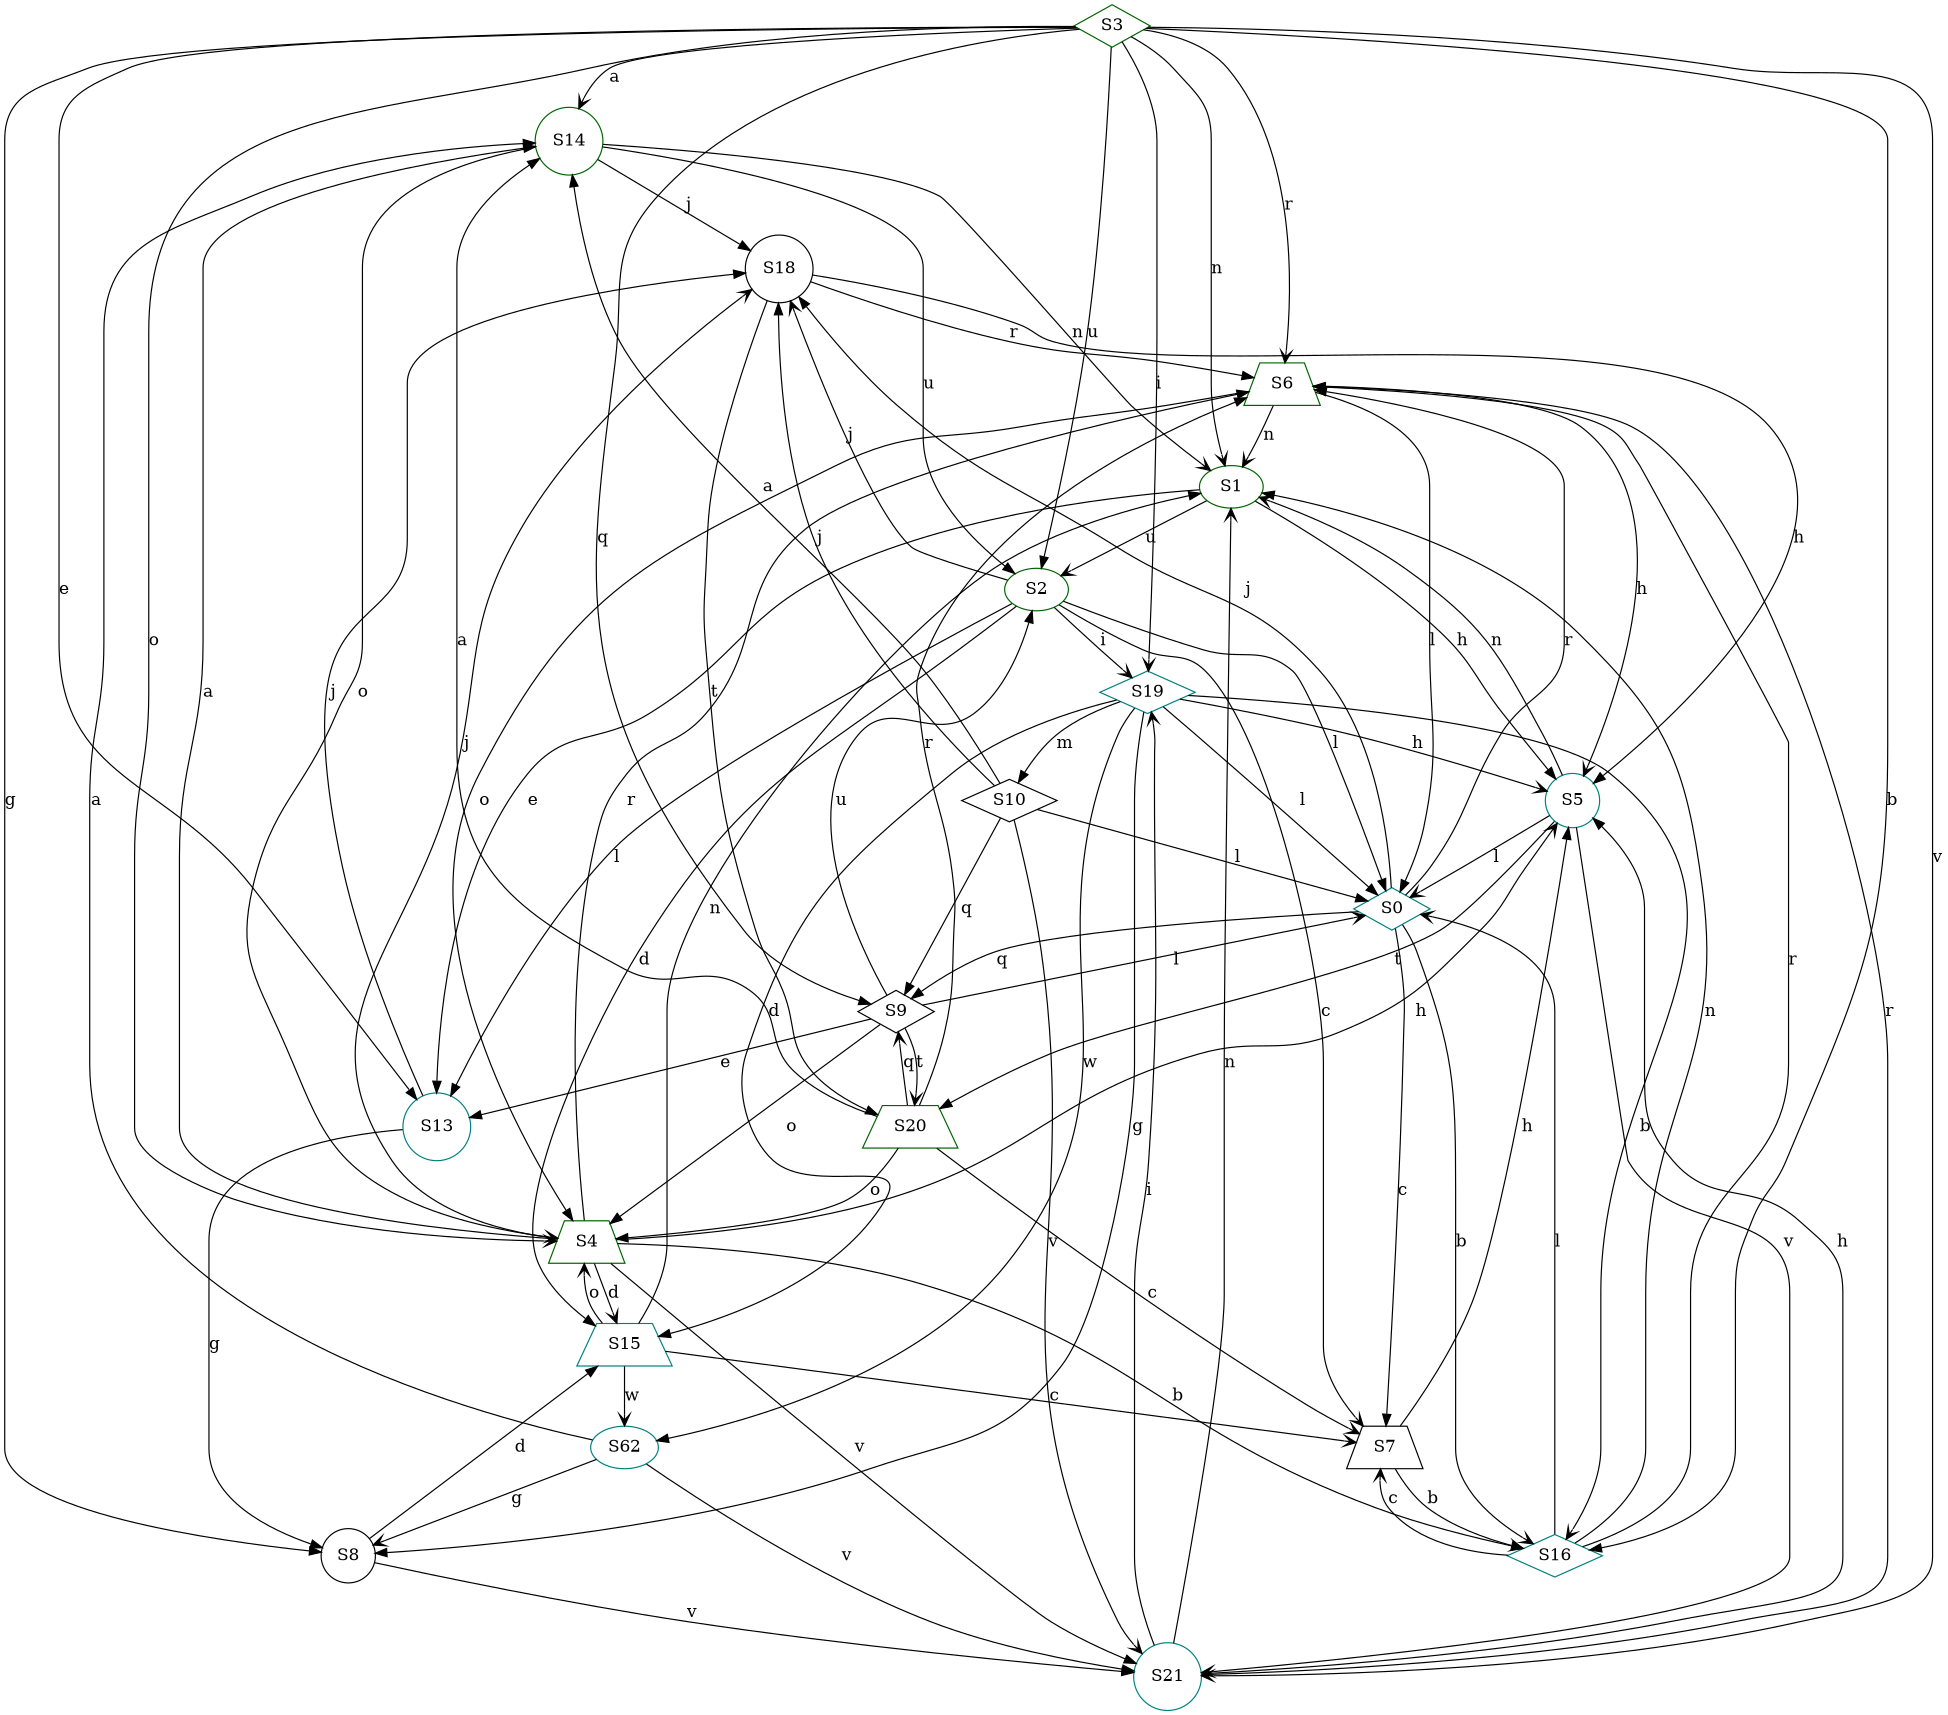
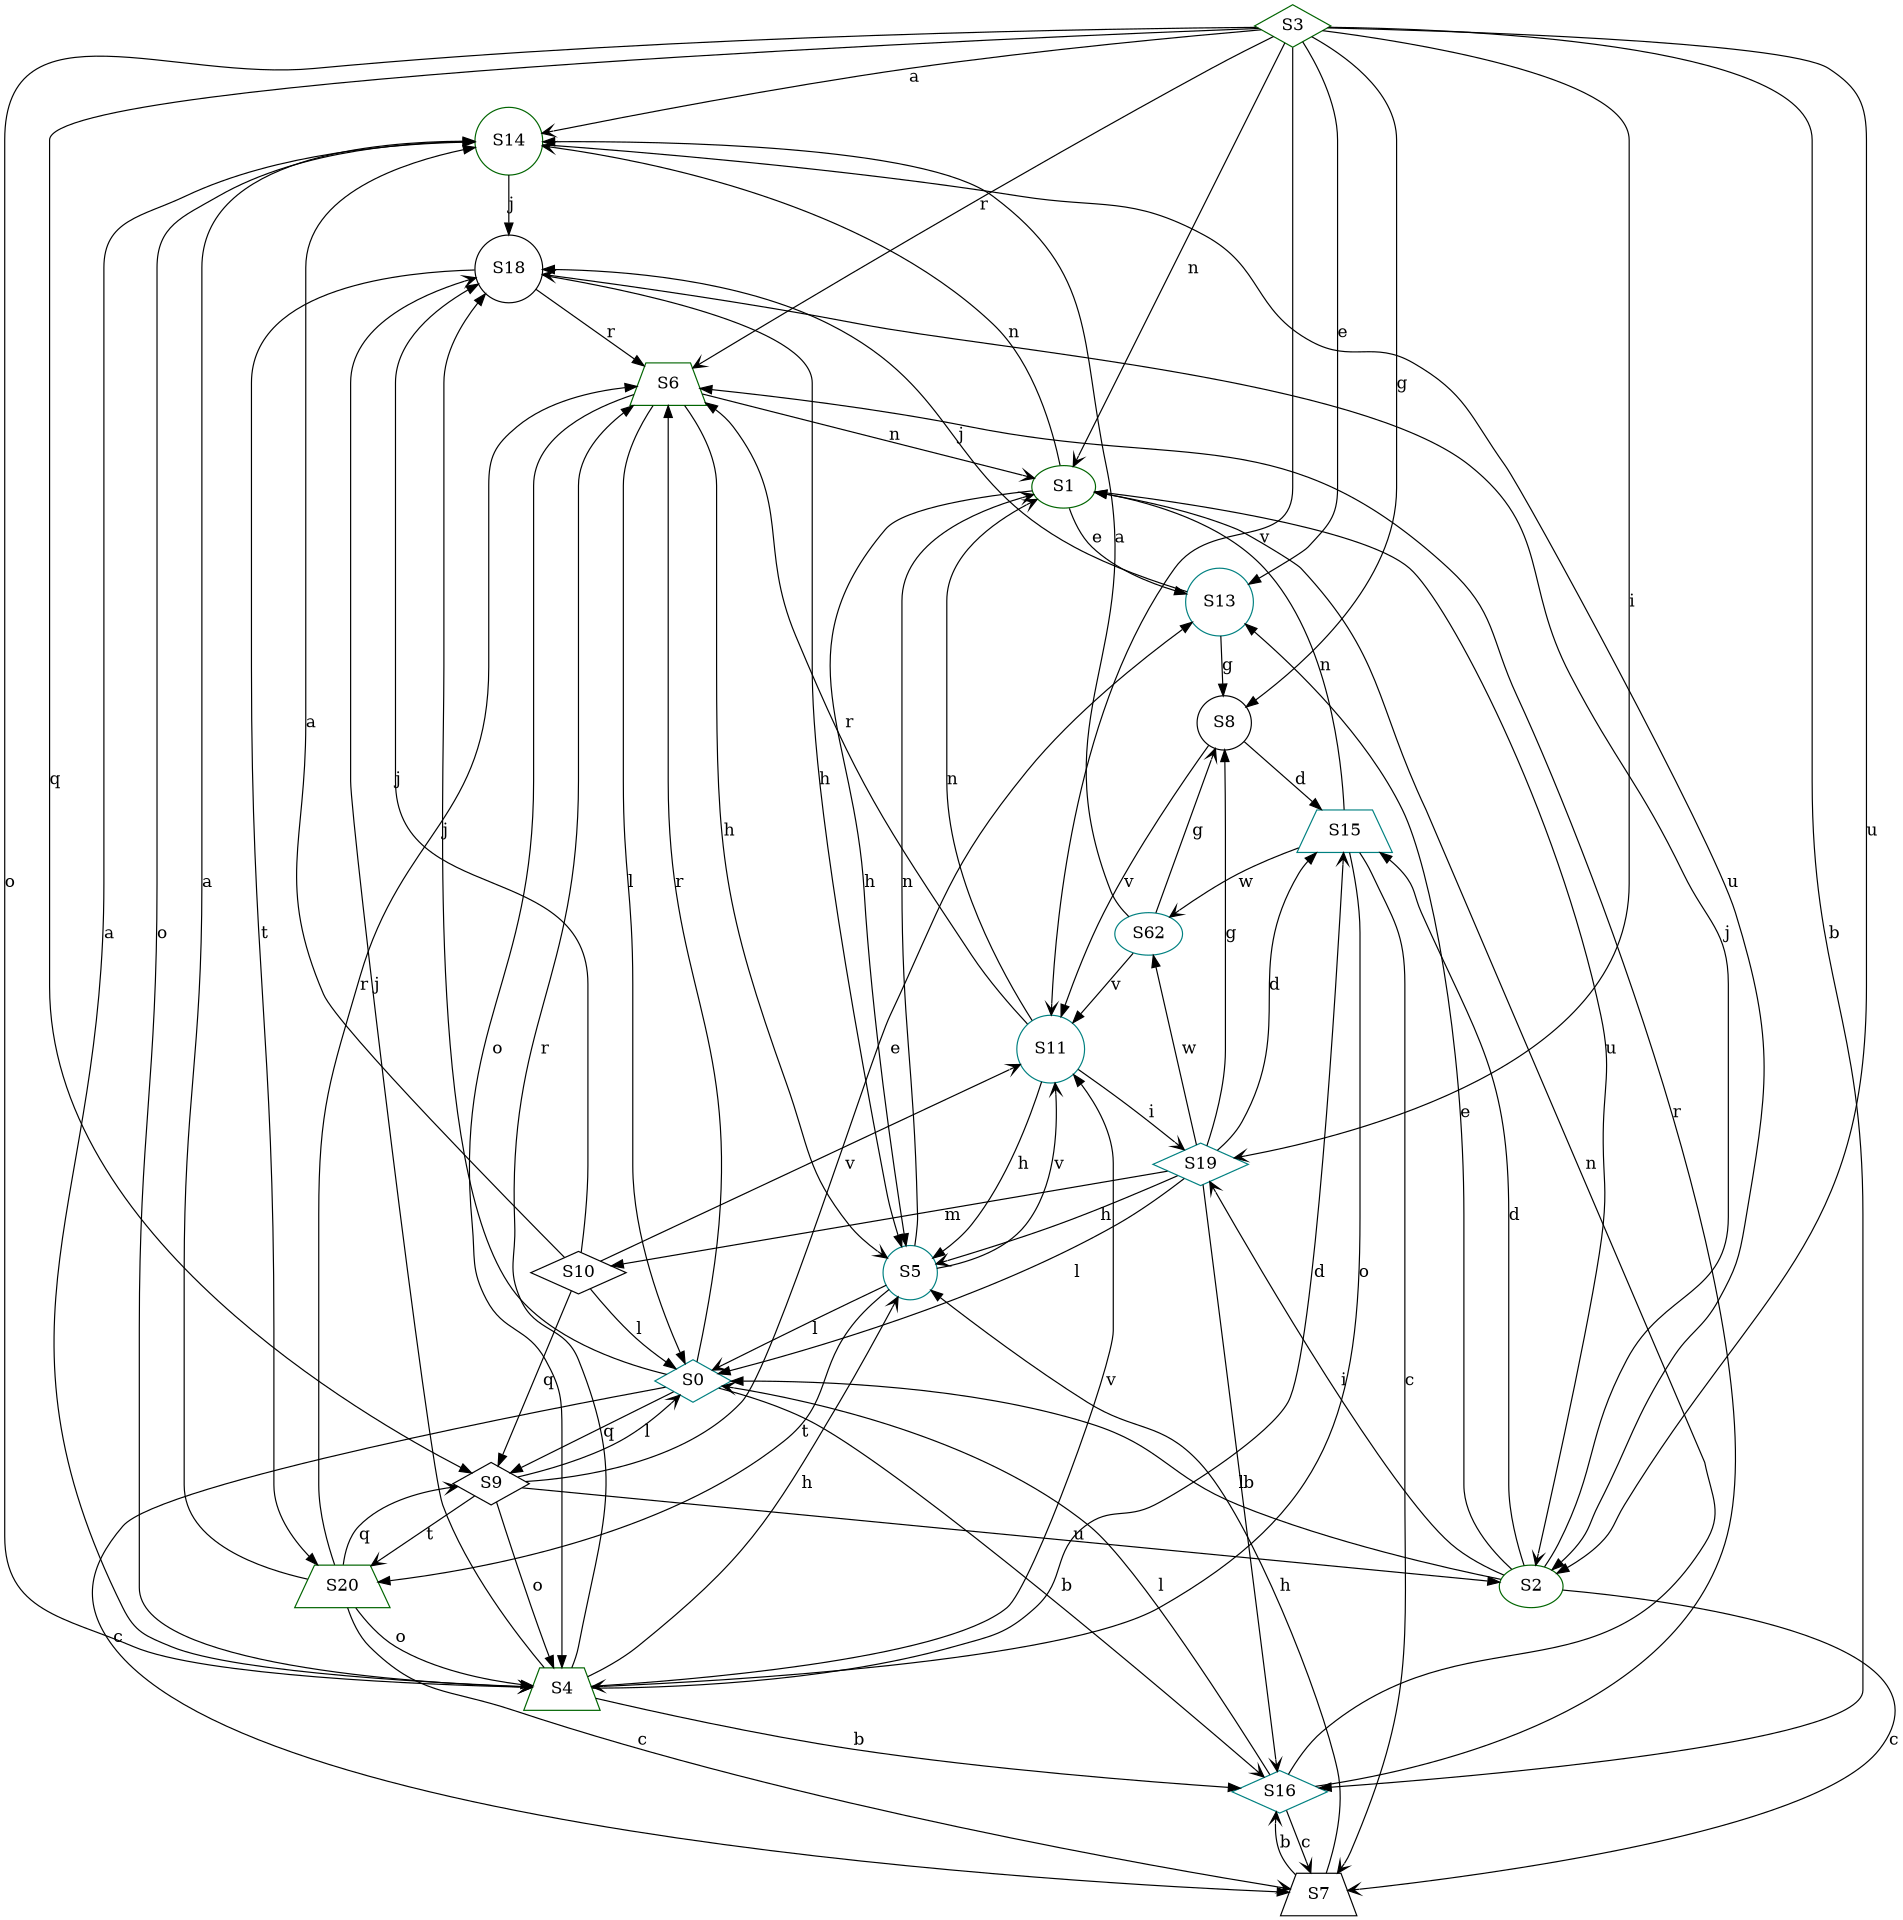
(952, 207) -> (860, 236)
(617, 858) -> (1466, 1113)
(1168, 1677) -> (1051, 1049)
